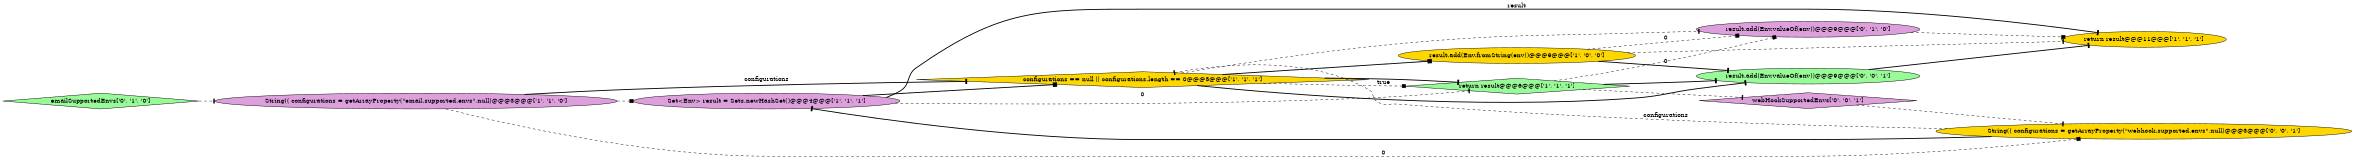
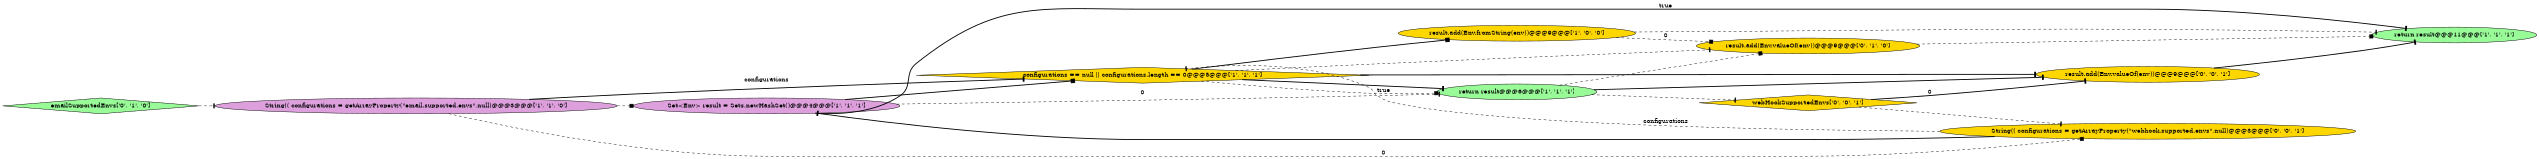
(1517, 6) -> (1666, 6)
(1808, 29) -> (1808, 46)
(2144, 39) -> (2454, 35)
(1663, 66) -> (1978, 92)
(1808, 76) -> (2148, 74)
(1517, 86) -> (1517, 92)
(1808, 101) -> (1808, 103)
